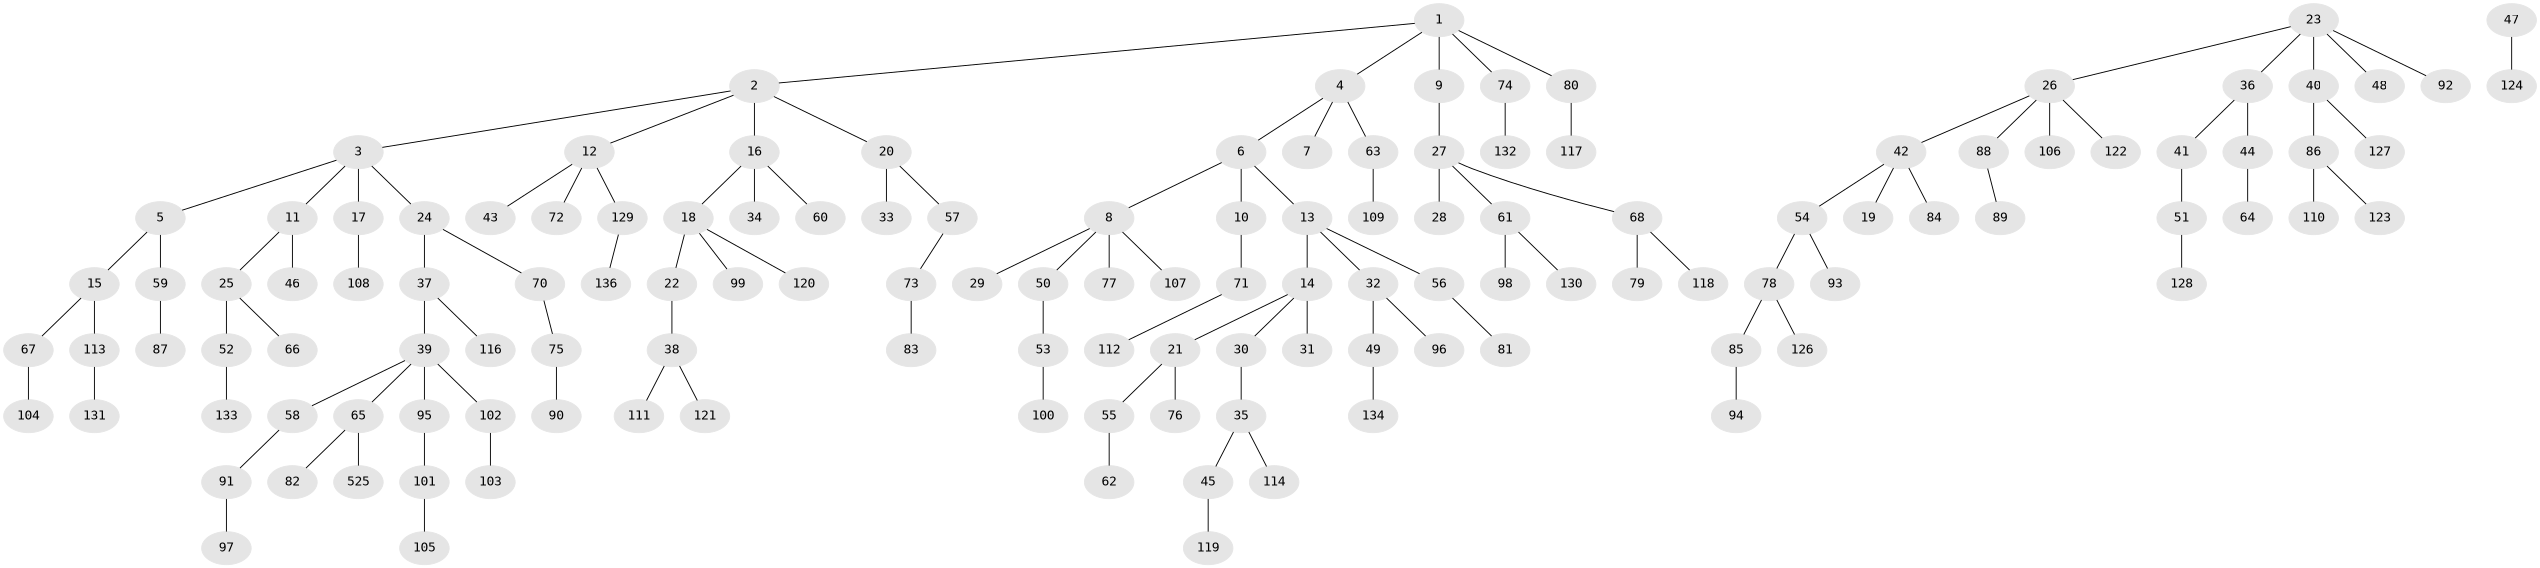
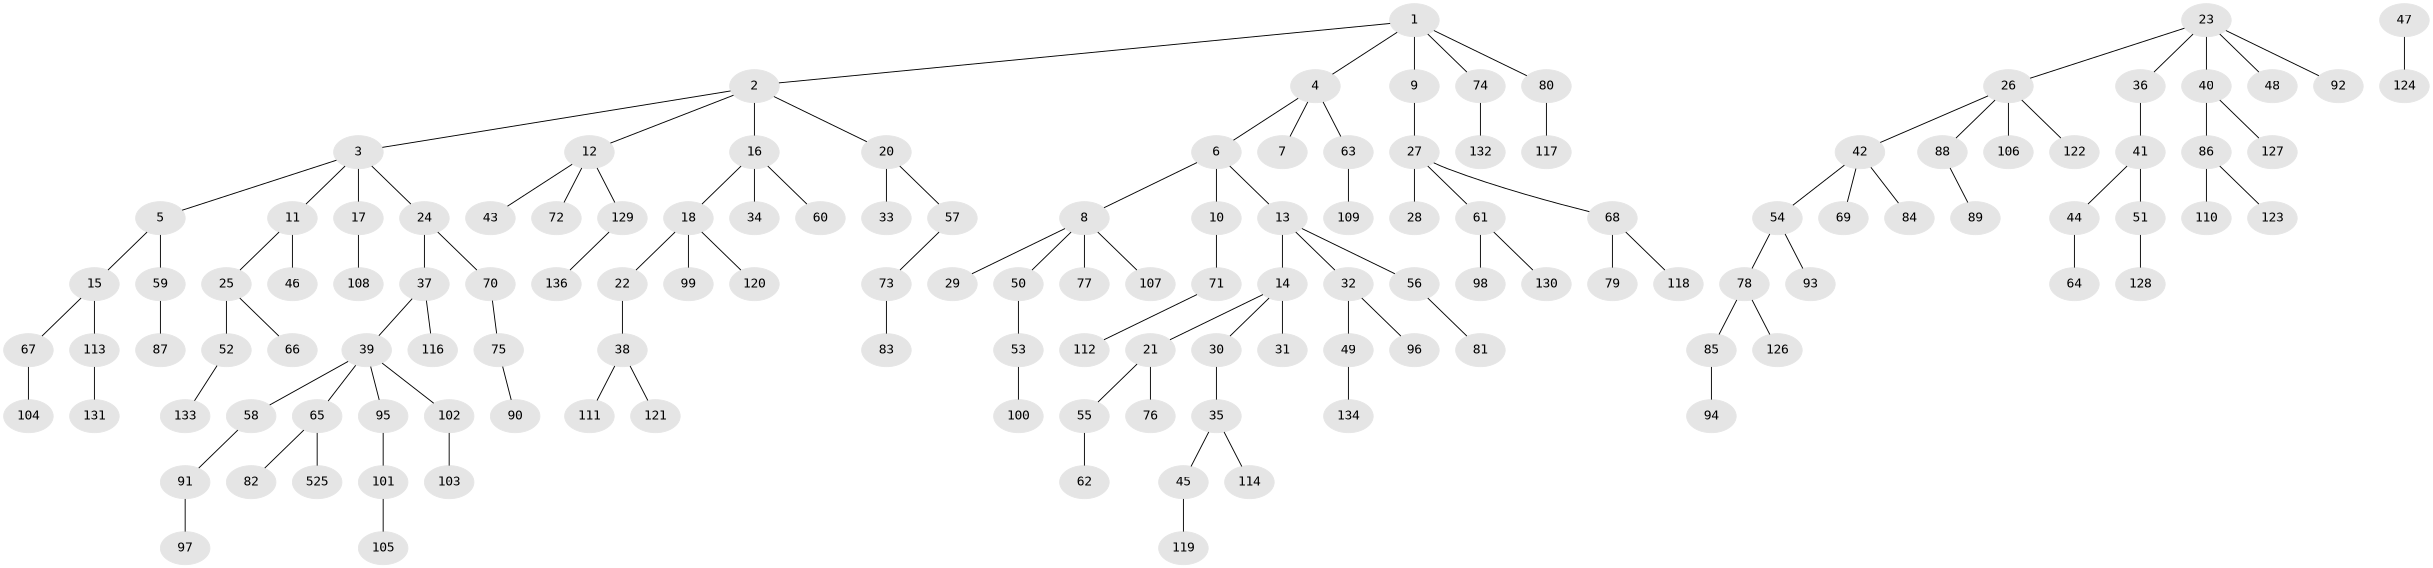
(2248, 119) -> (2108, 185)
(1868, 218) -> (1843, 218)
